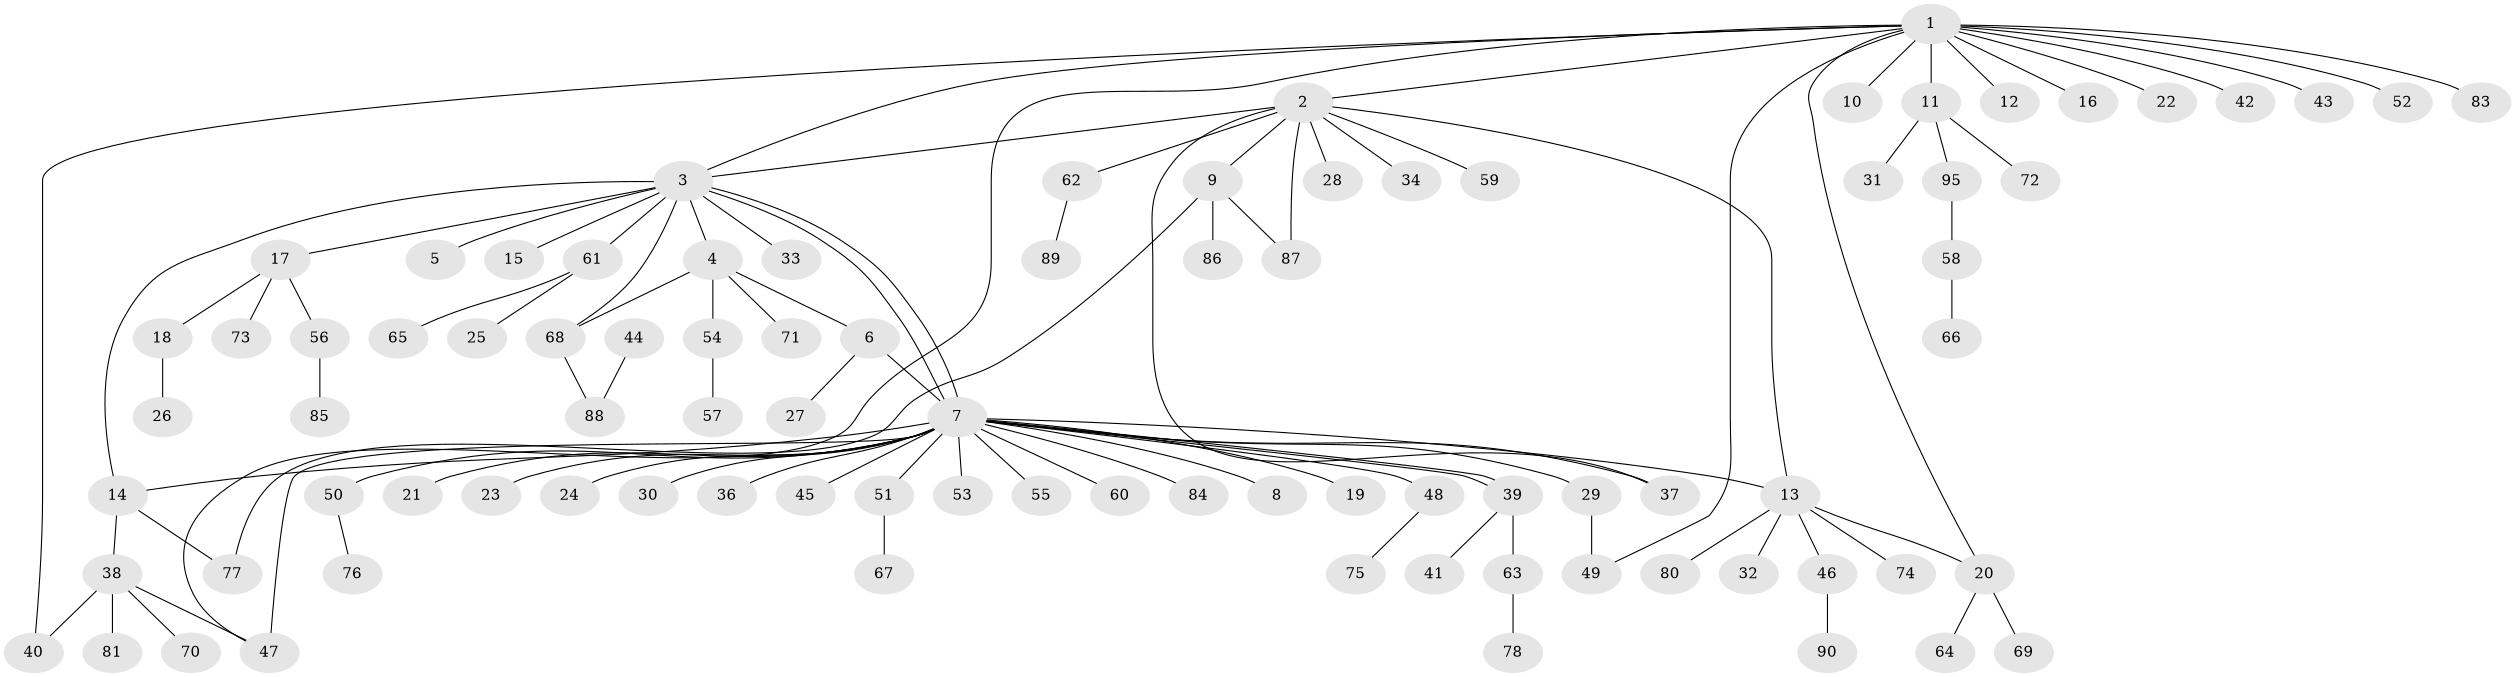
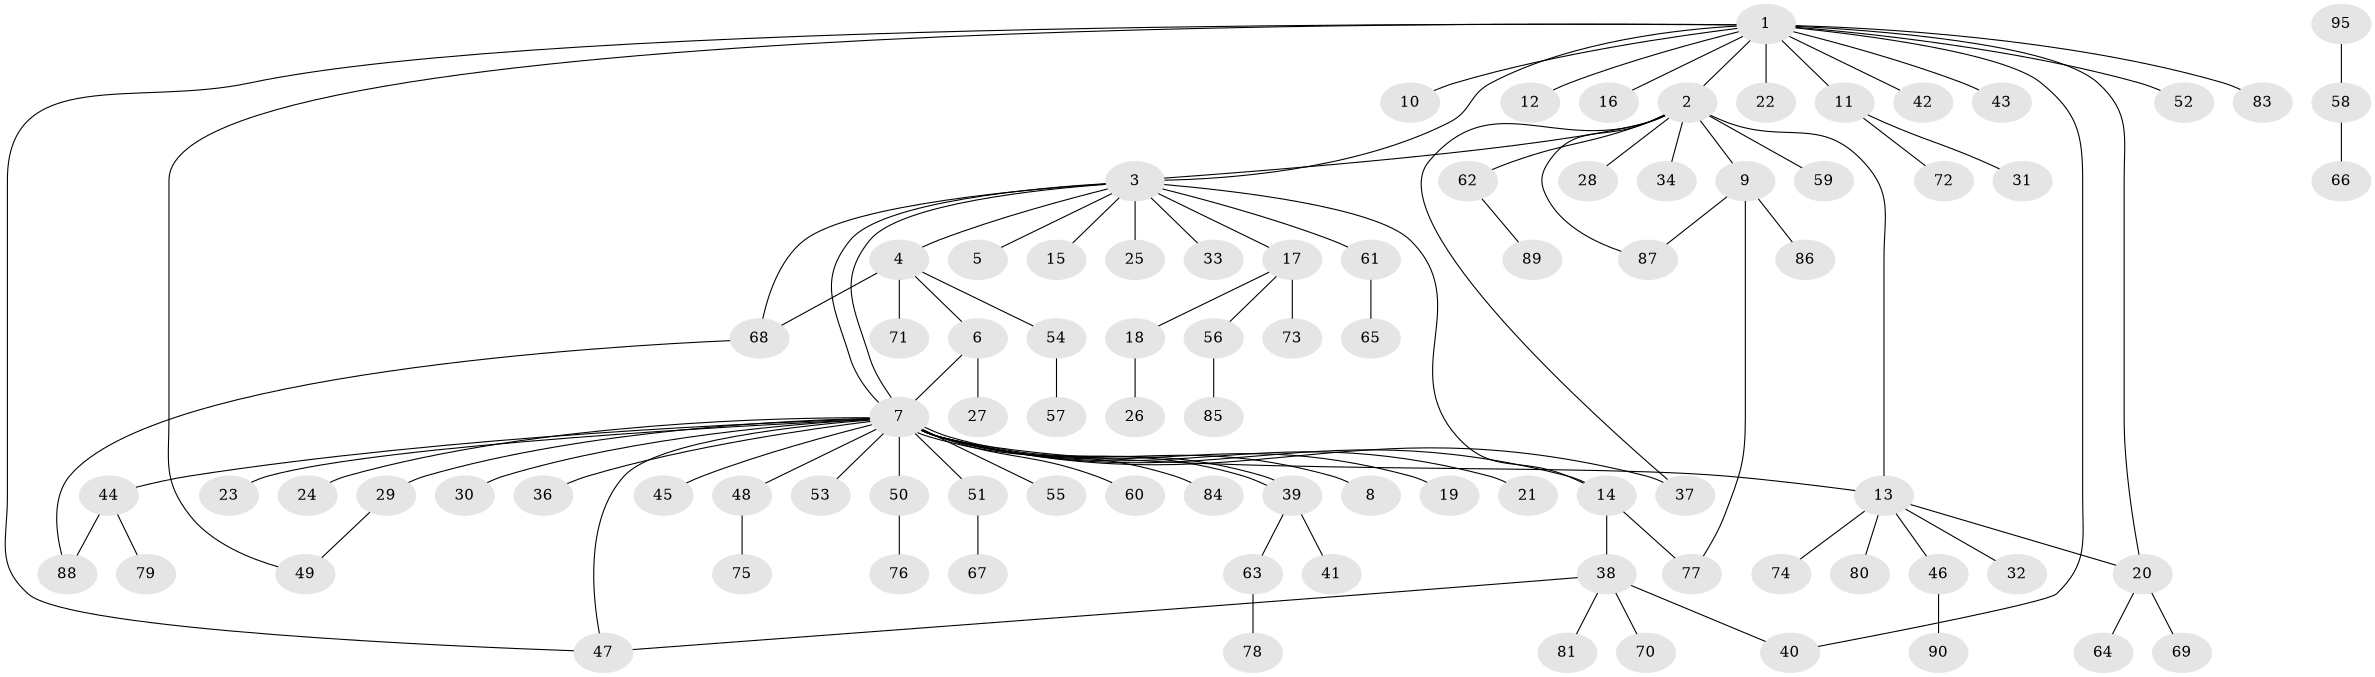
(1942, 142) -> none
(535, 299) -> (1135, 221)
none -> (318, 459)
none -> (146, 574)
